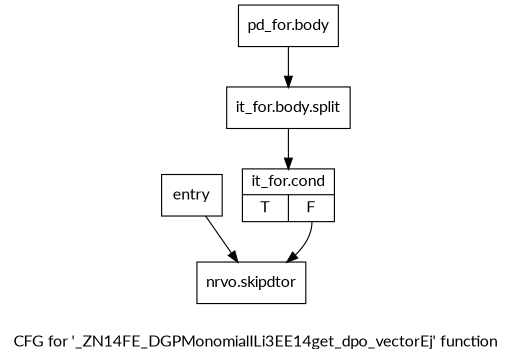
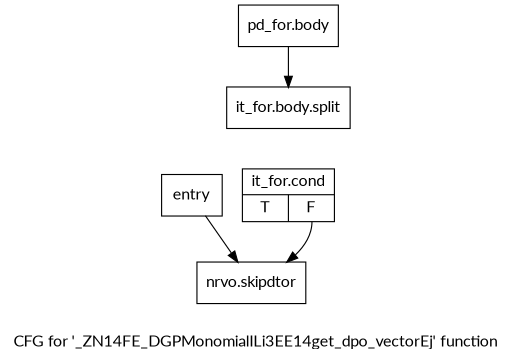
(288, 143) -> none
